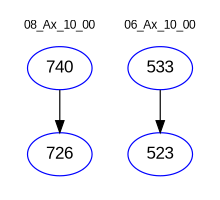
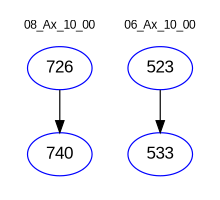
(60, 105) -> (60, 105)
(160, 105) -> (160, 105)
